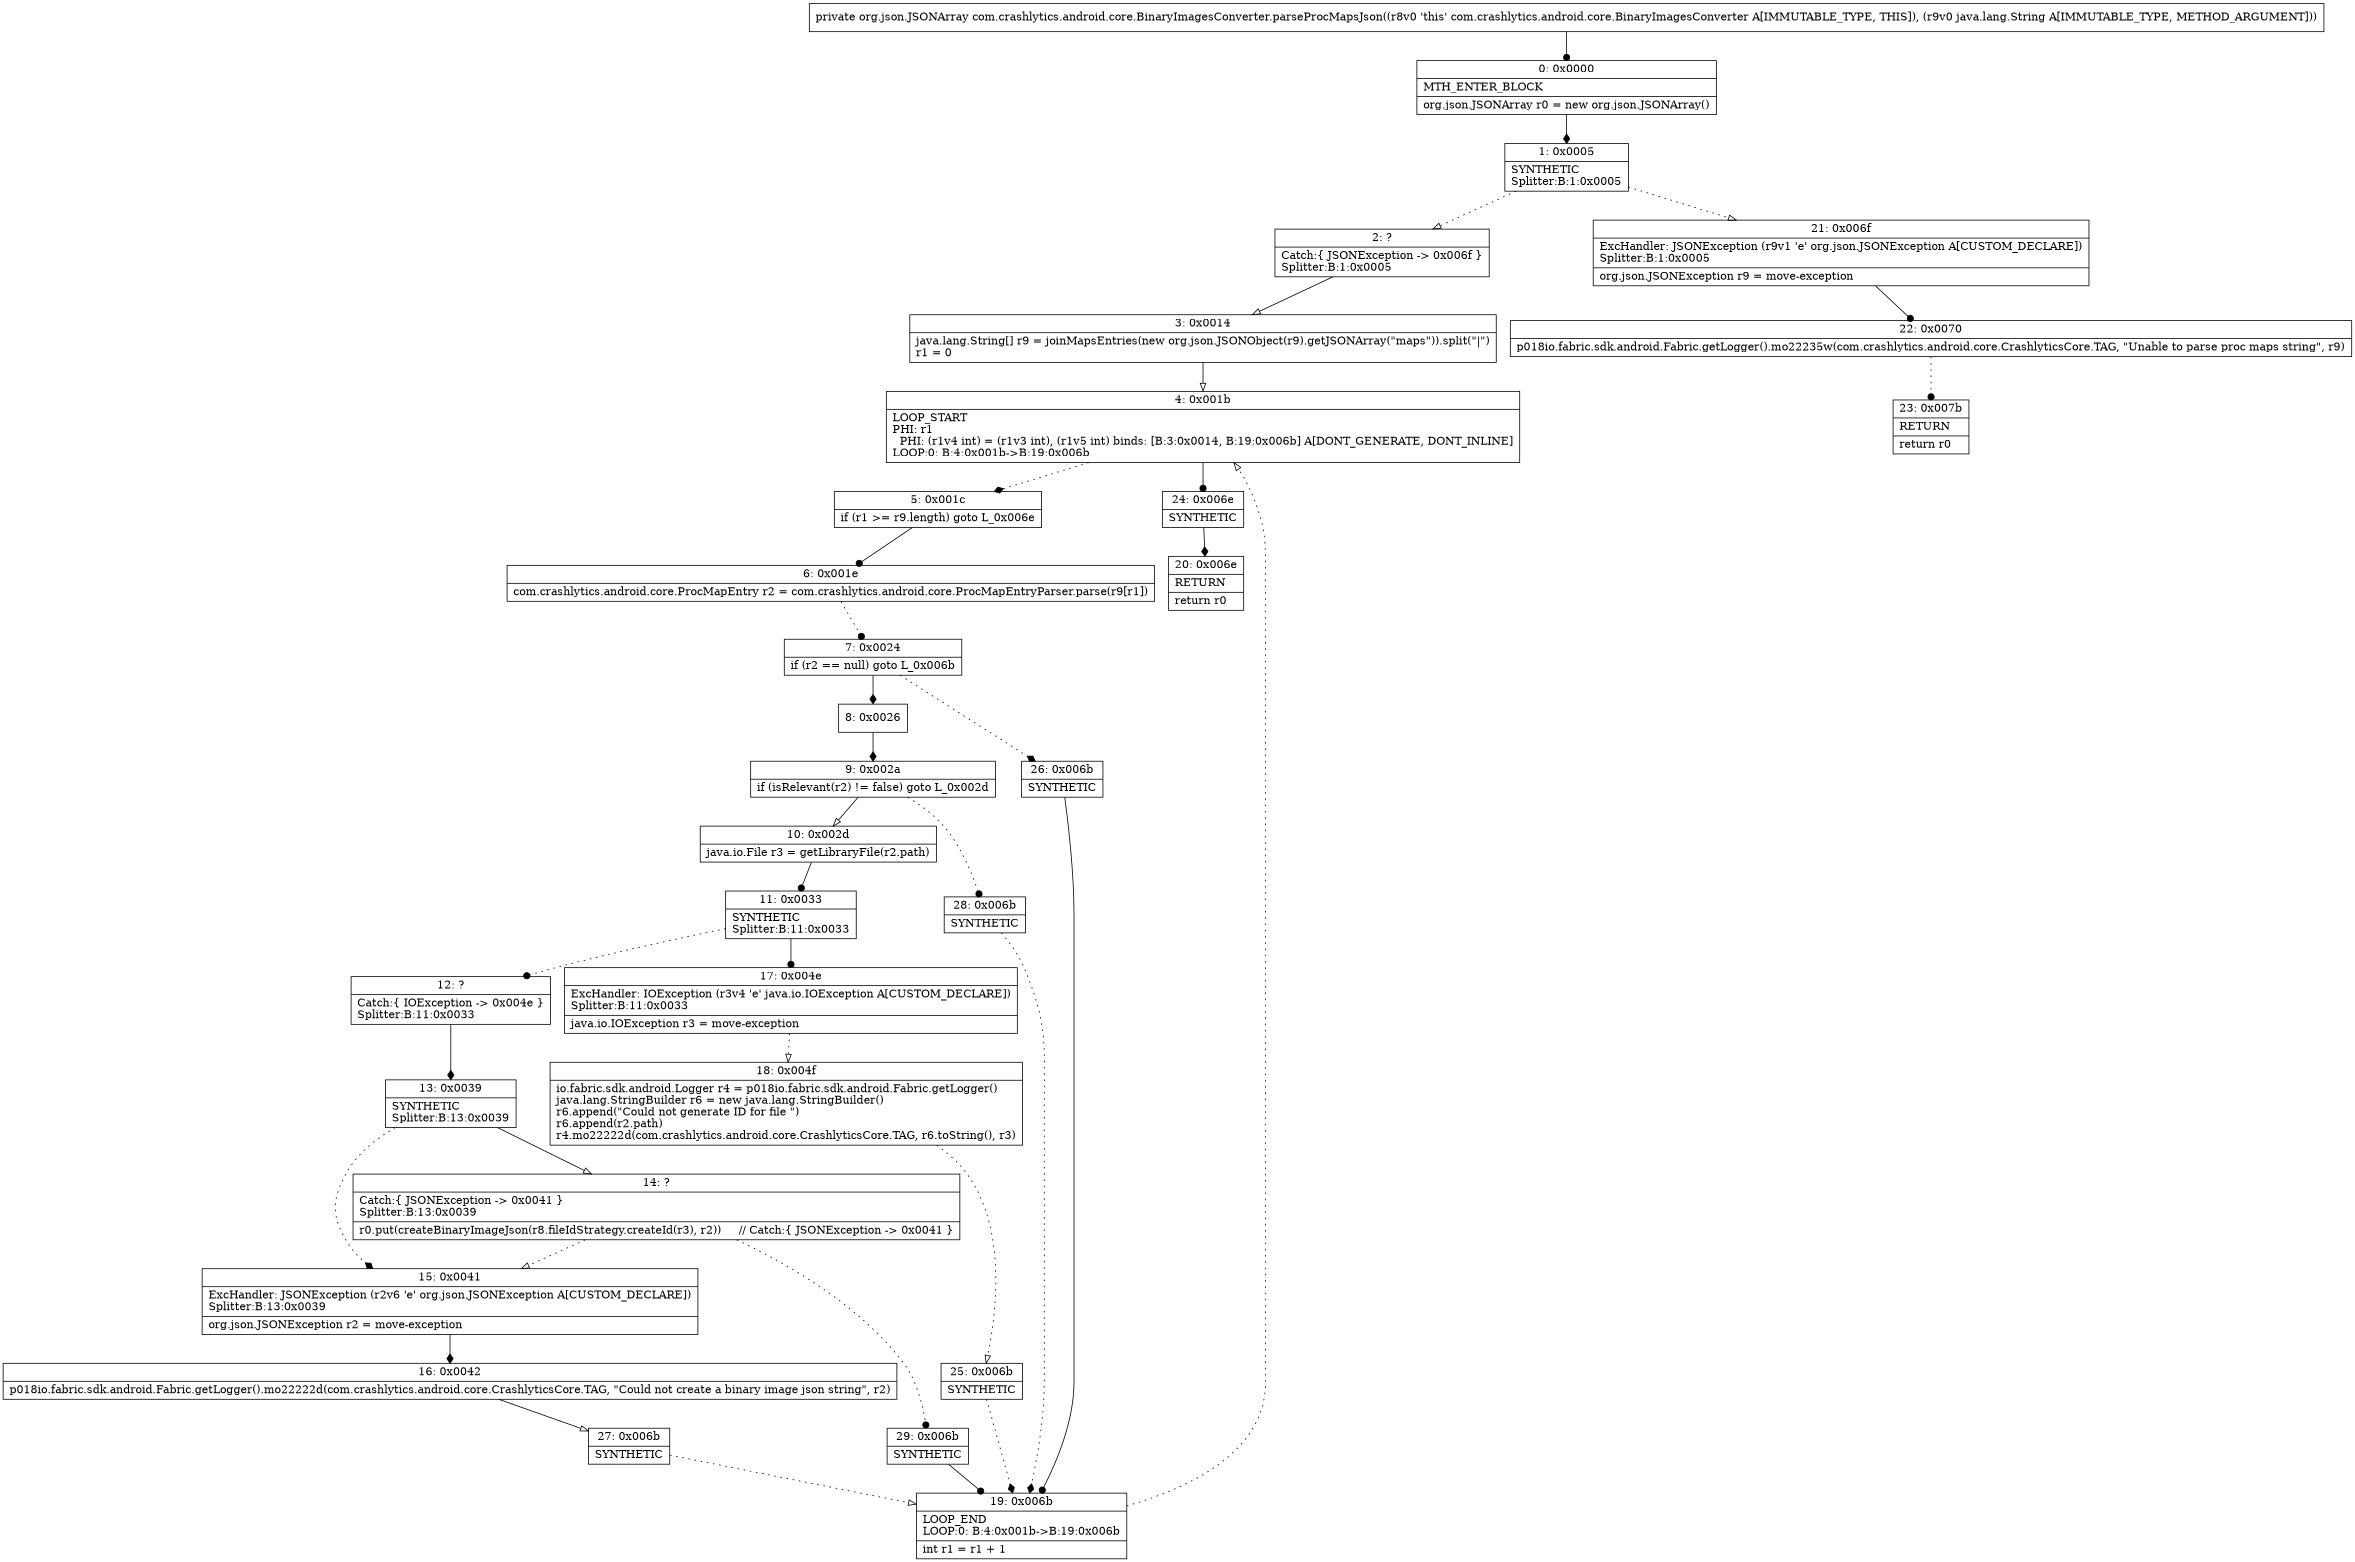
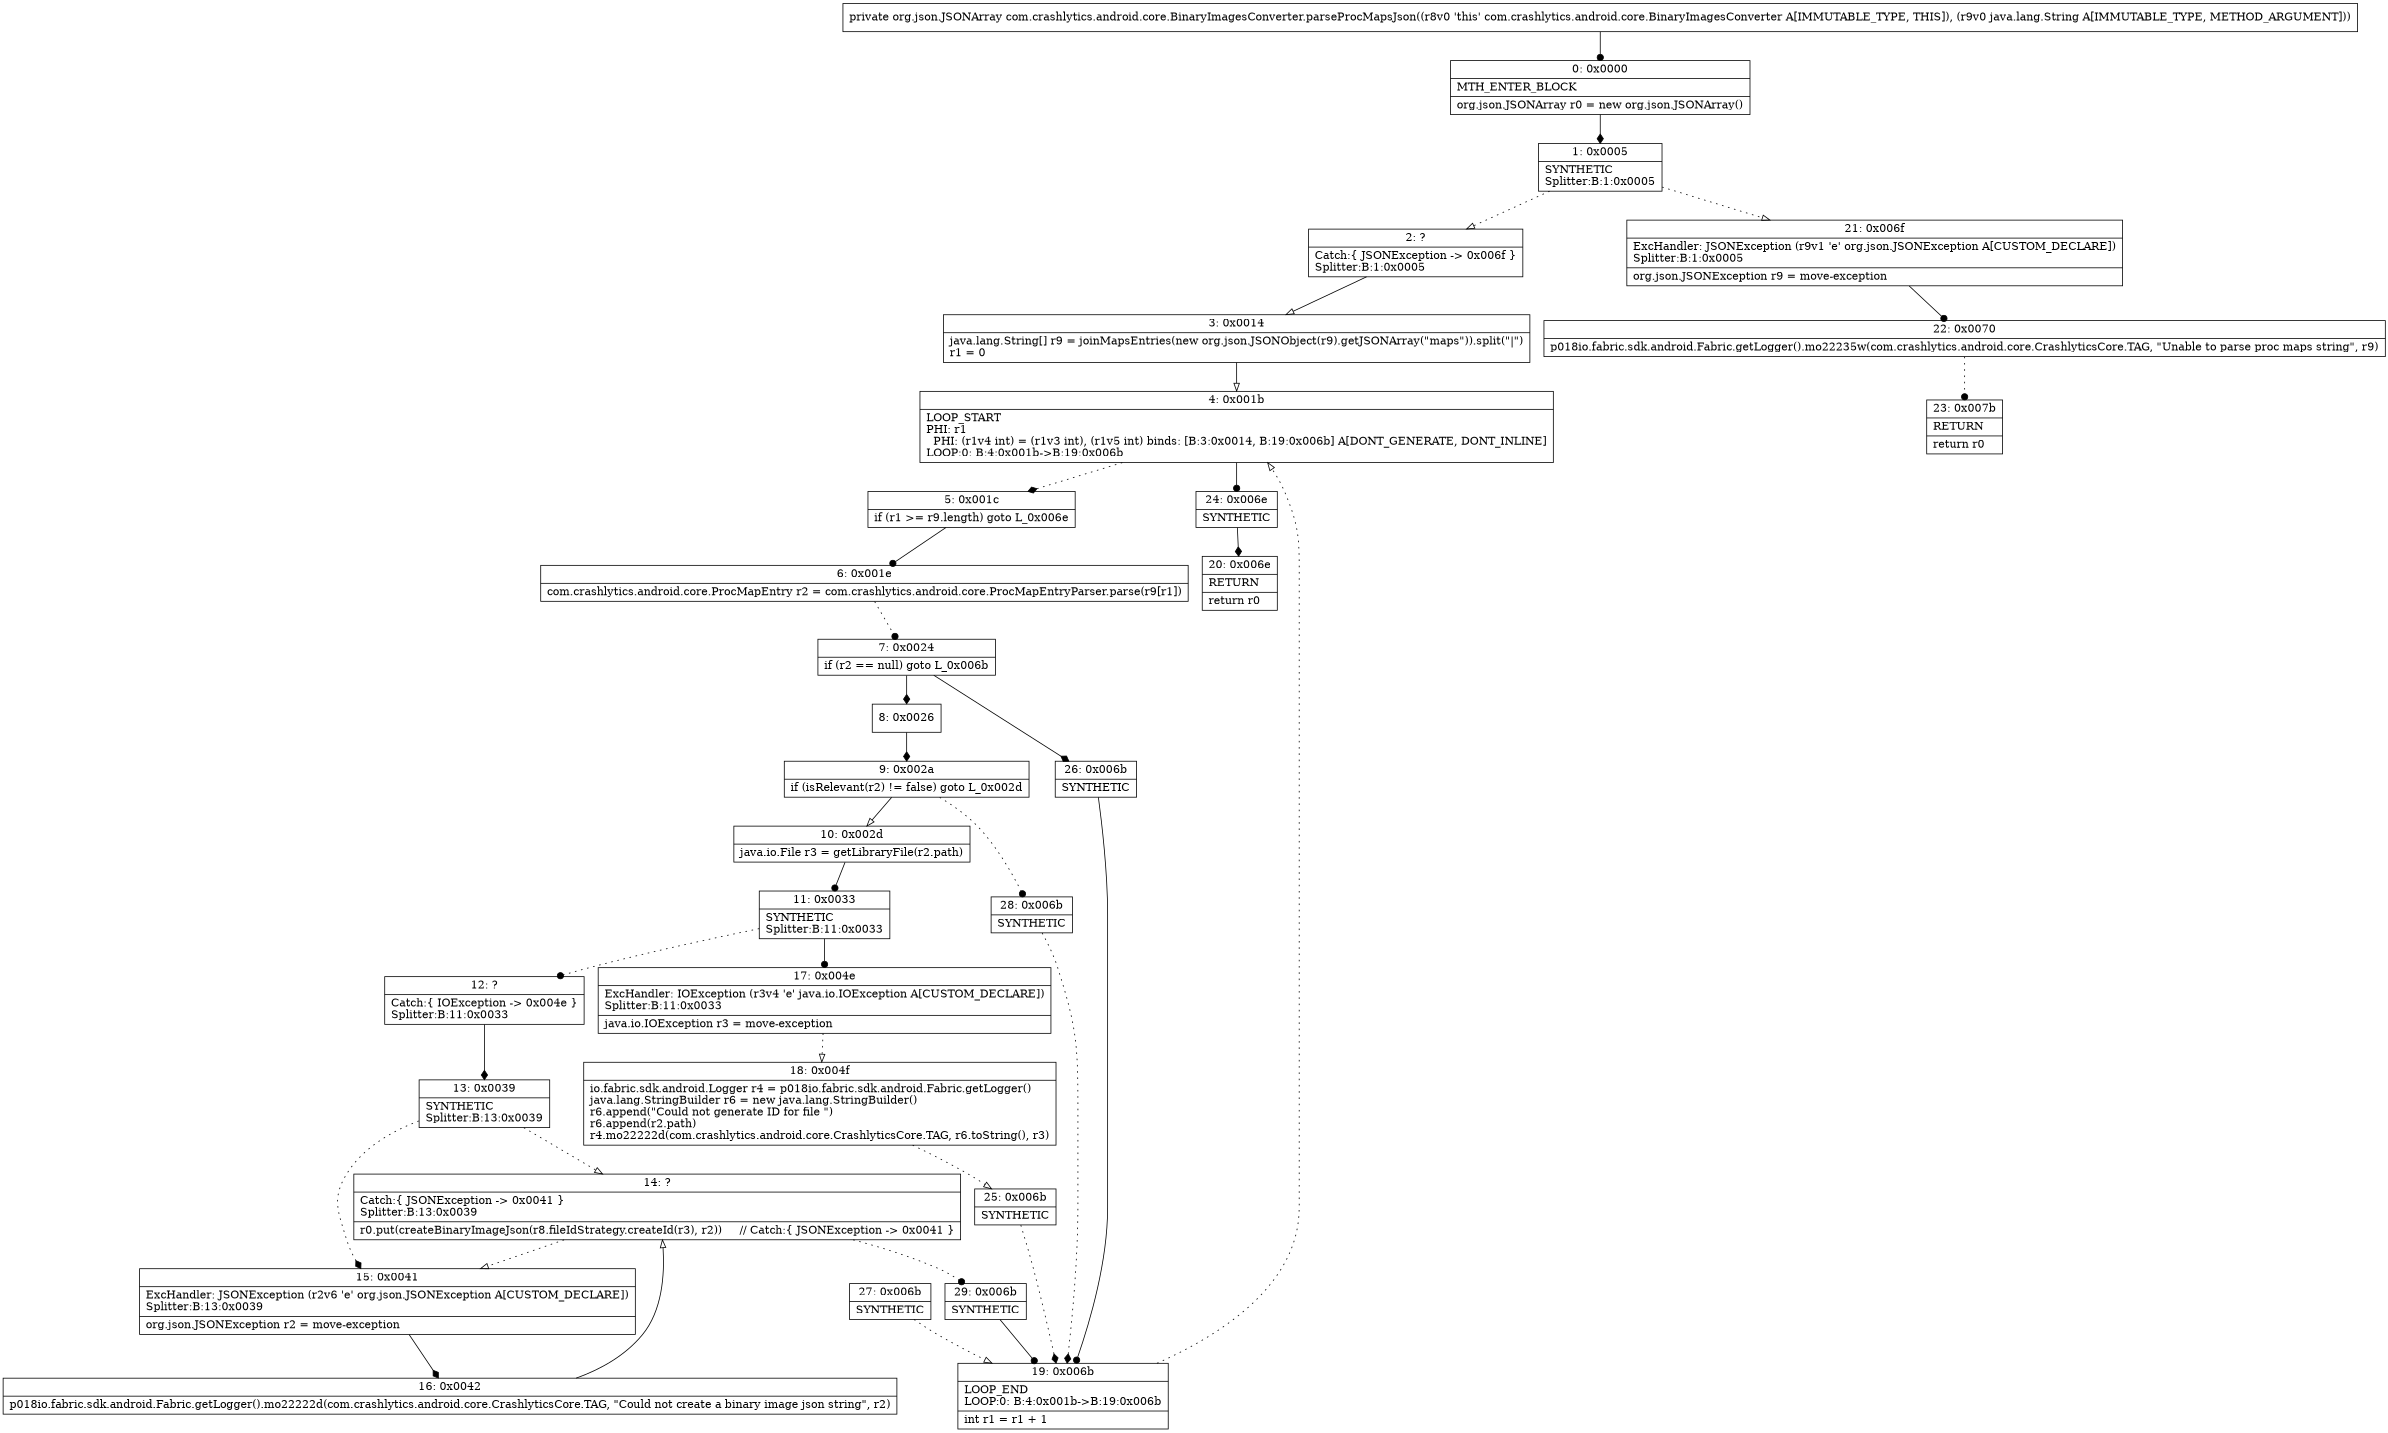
(964, 716) -> (997, 716)
(541, 1149) -> (560, 1149)
(540, 1414) -> (646, 1330)
